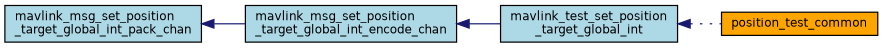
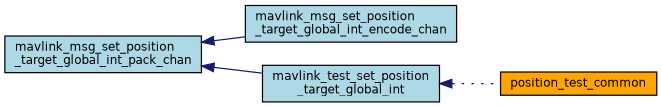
(485, 24) -> (238, 70)
